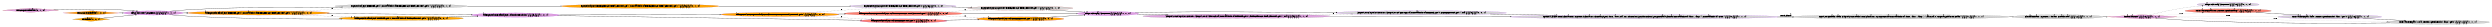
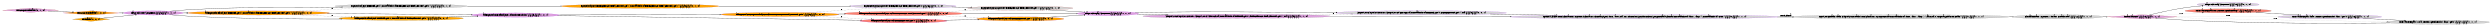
(95, 9) -> (60, 12)
(2175, 9) -> (2175, 9)
